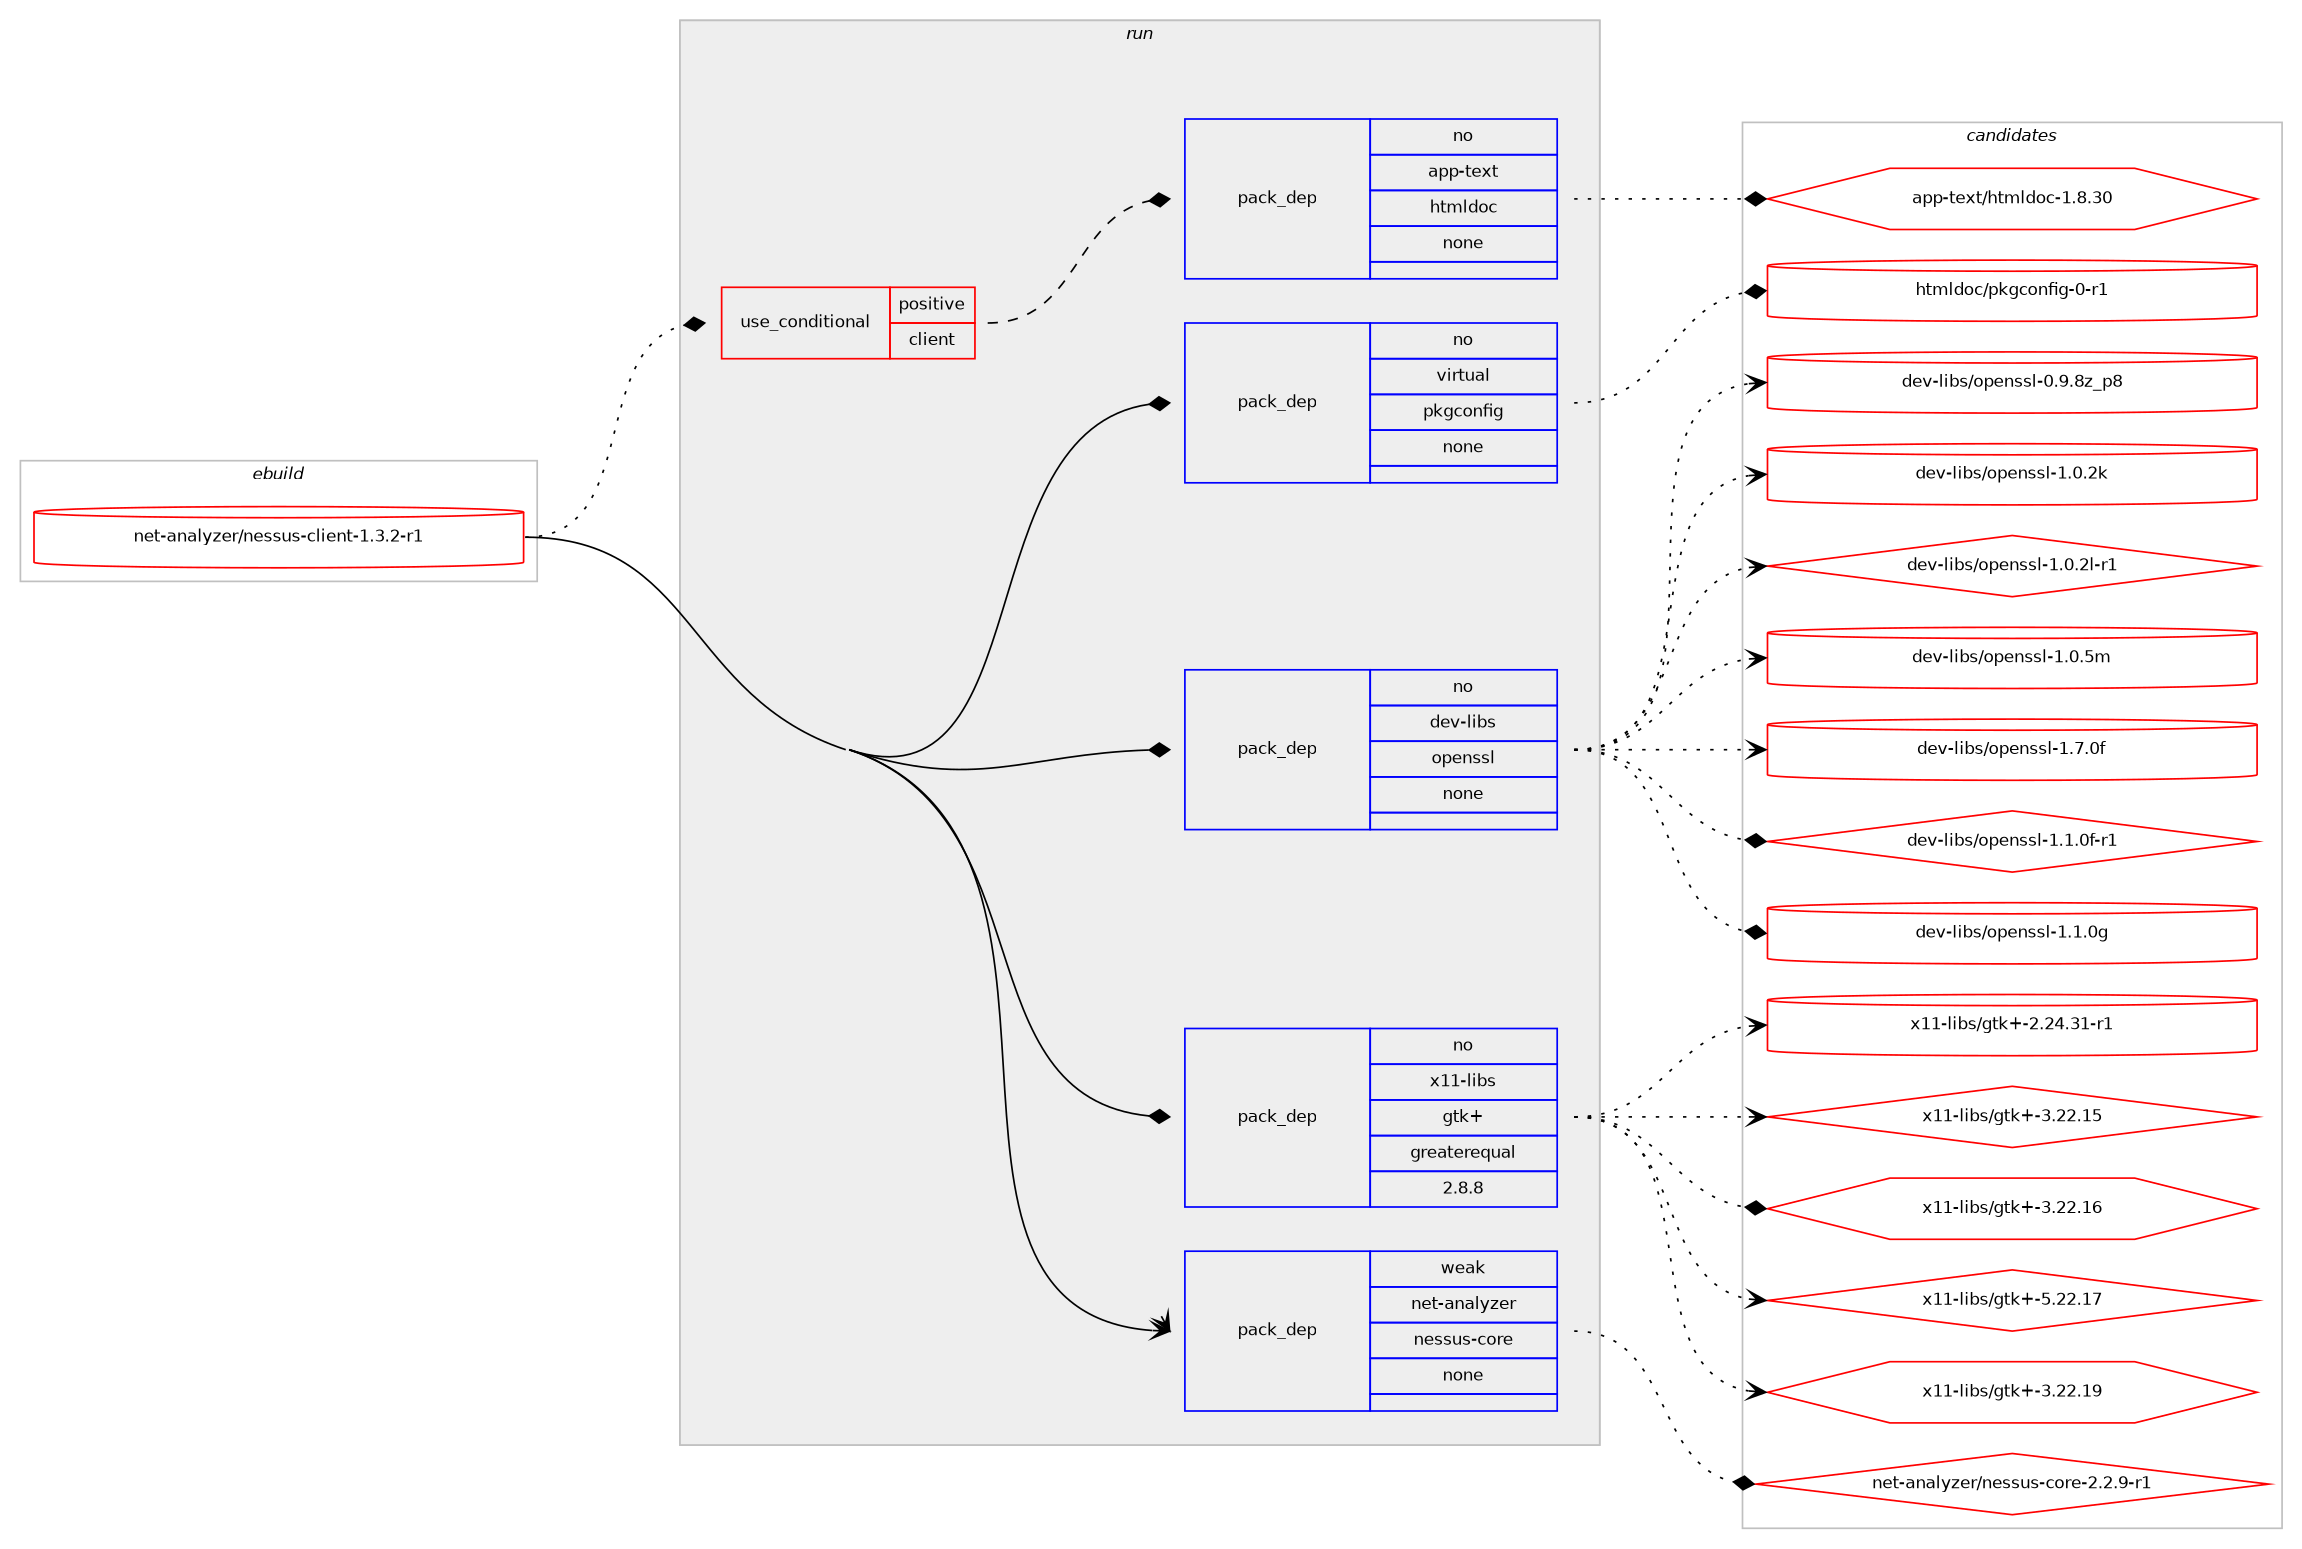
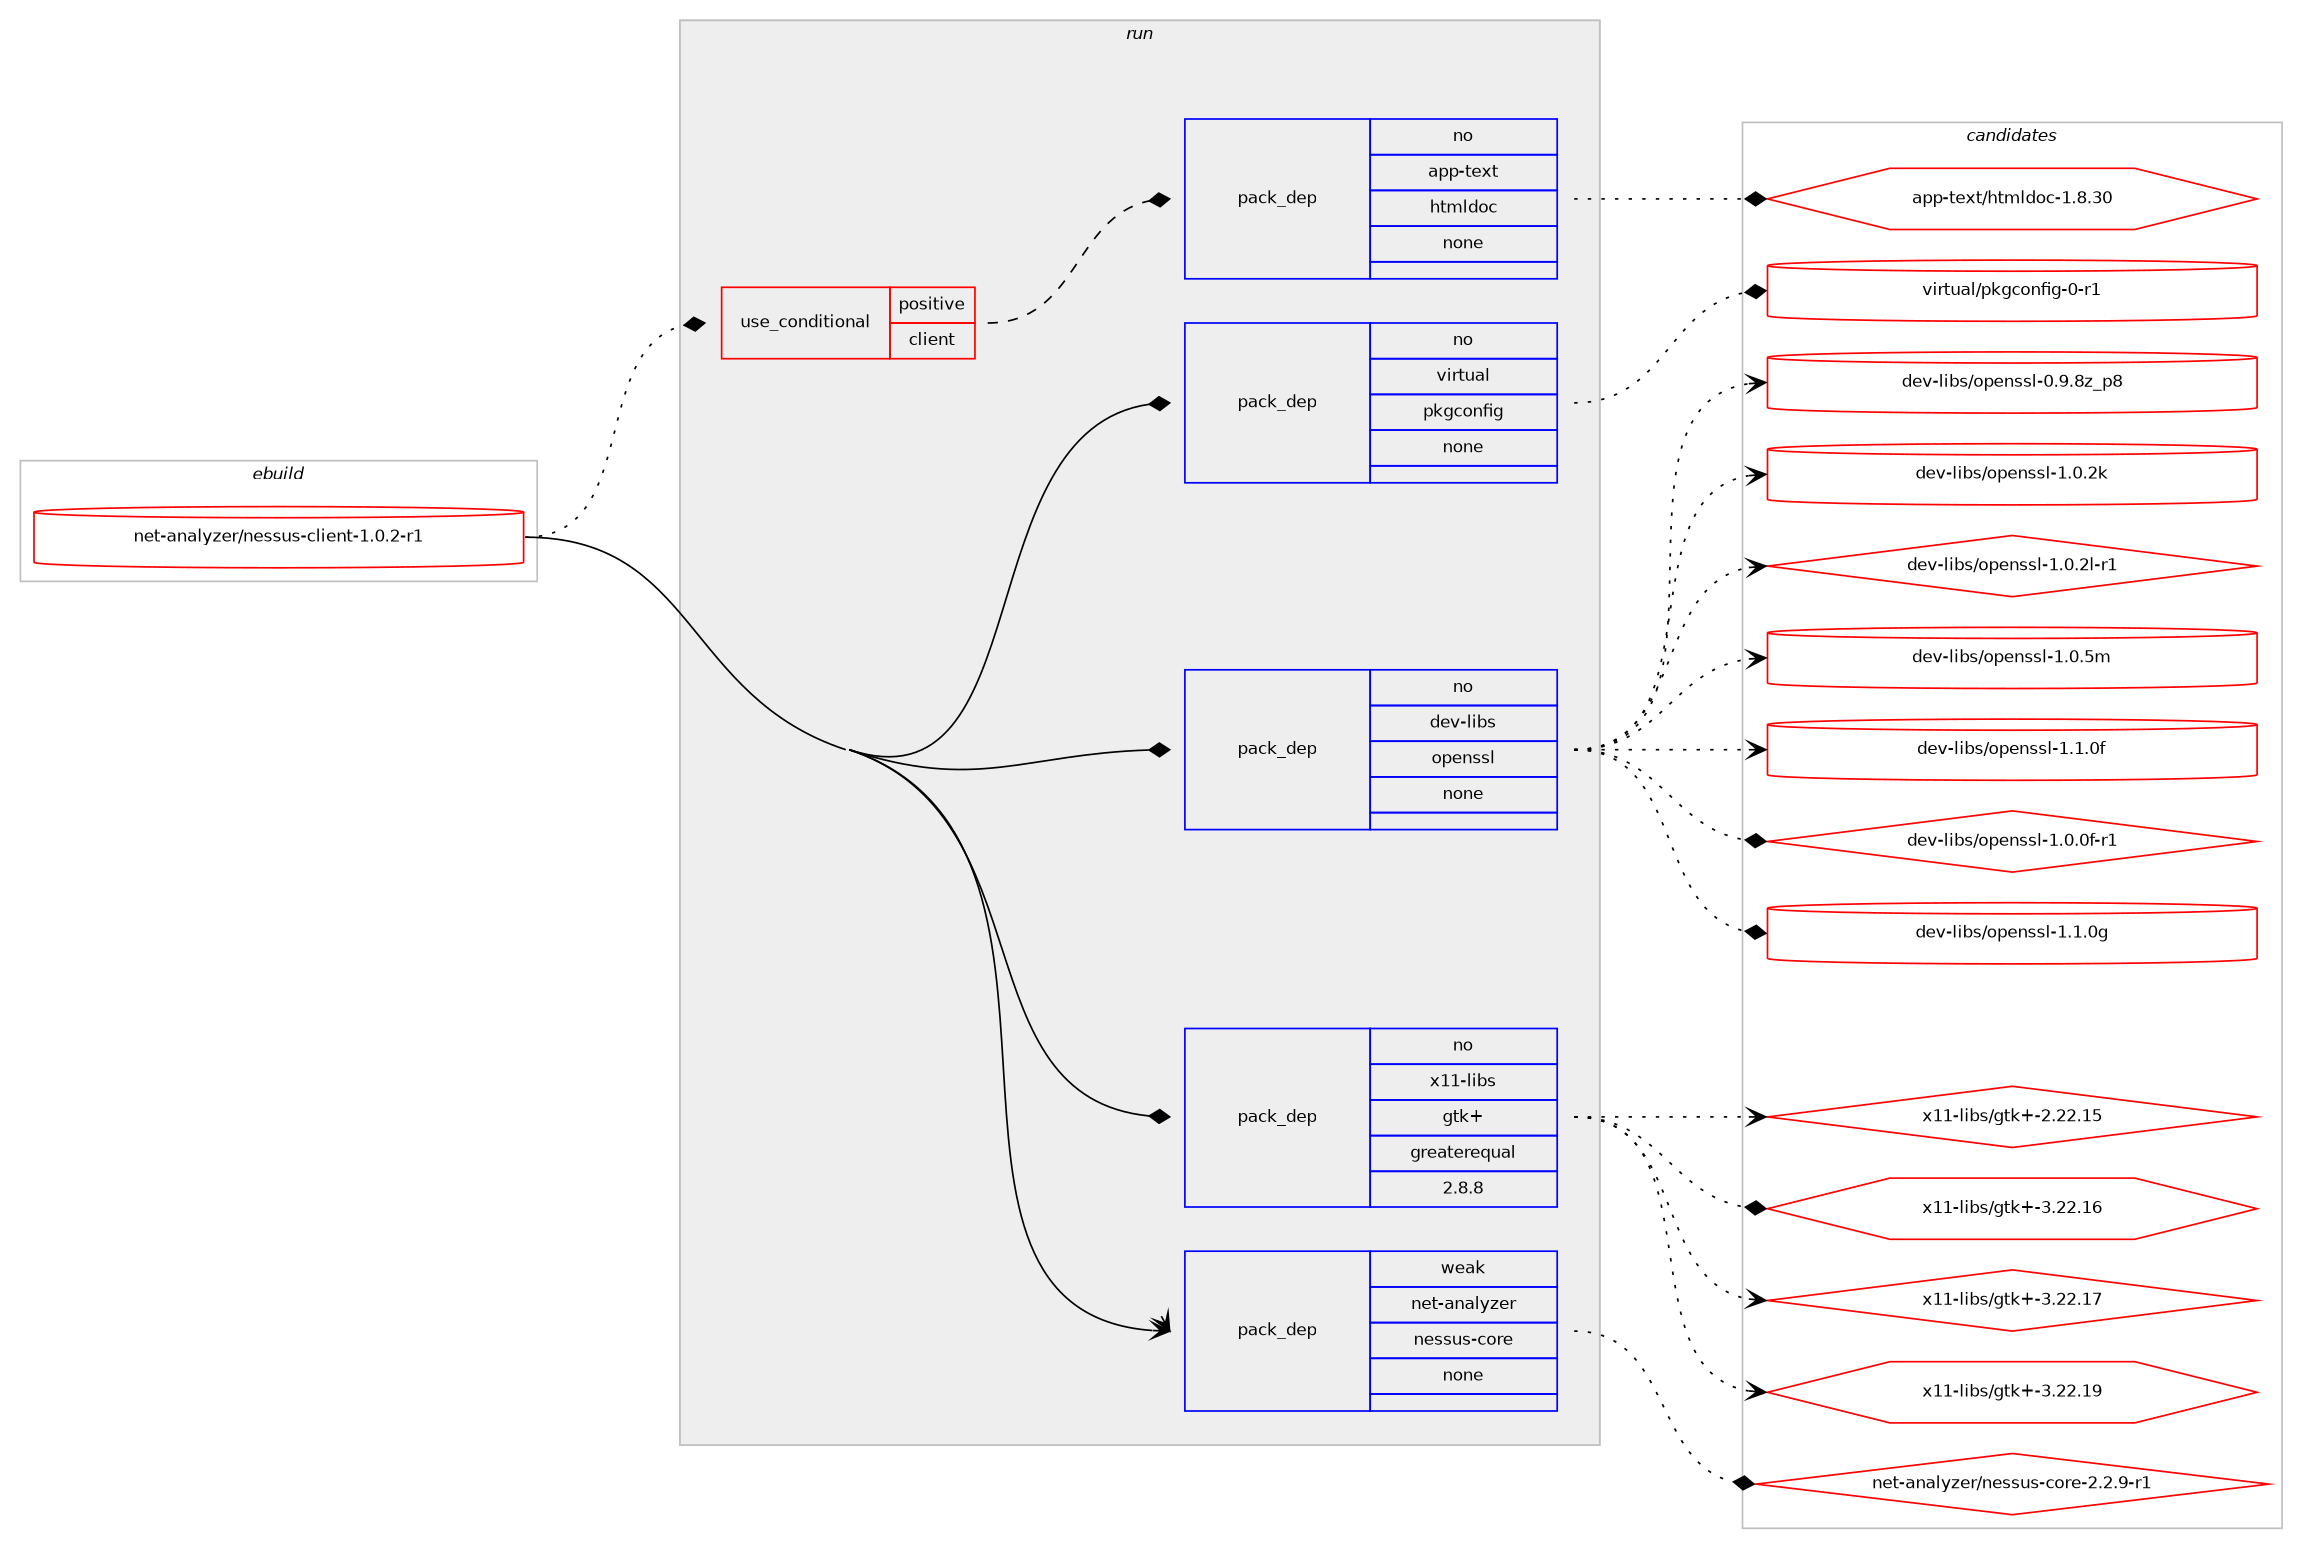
(2012, 291) -> (2012, 291)
(279, 537) -> (279, 537)
(2012, 750) -> (2012, 750)
(2012, 842) -> (2012, 842)
(2012, 1025) -> none
(2012, 1117) -> (2012, 1117)
(2012, 1301) -> (2012, 1301)
